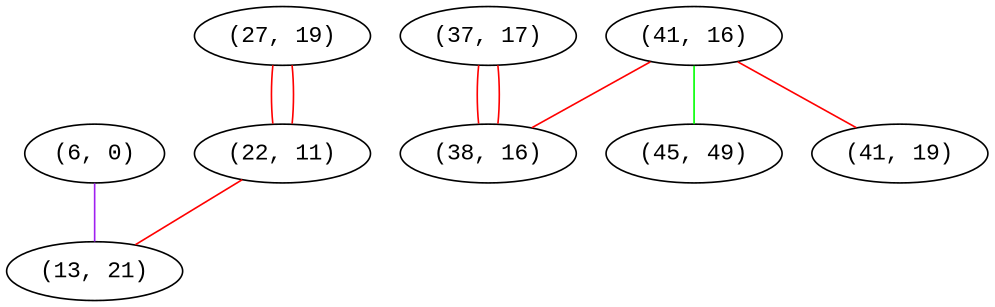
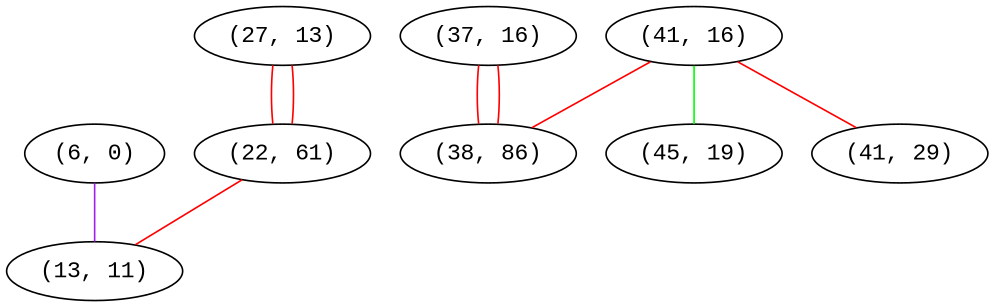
(282, 36) -> (282, 36)
(488, 36) -> (488, 36)
(282, 154) -> (282, 154)
(488, 154) -> (488, 154)
(694, 154) -> (694, 154)
(900, 154) -> (900, 154)
(95, 271) -> (95, 271)
